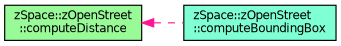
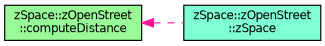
(260, 23) -> (252, 23)
